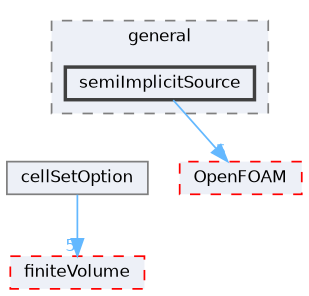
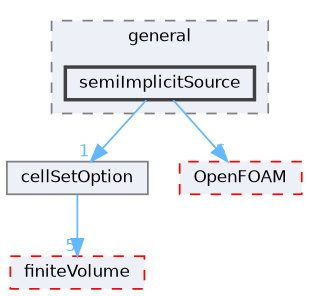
none -> (124, 124)
